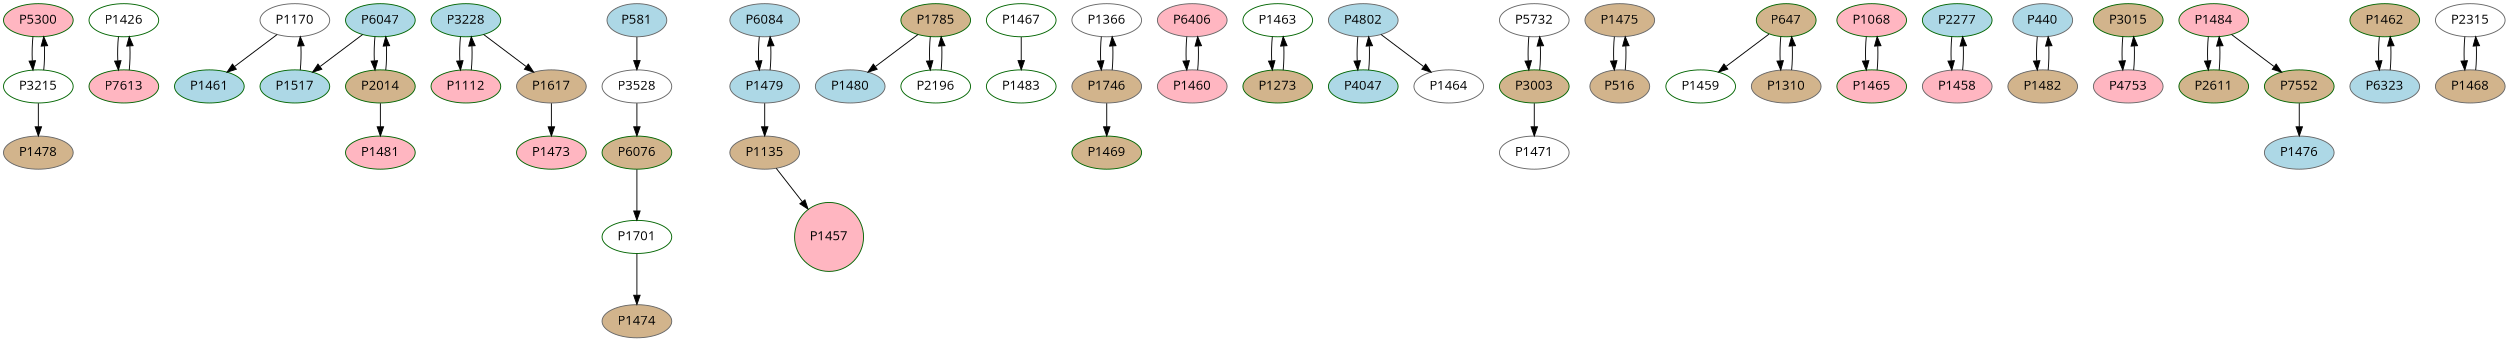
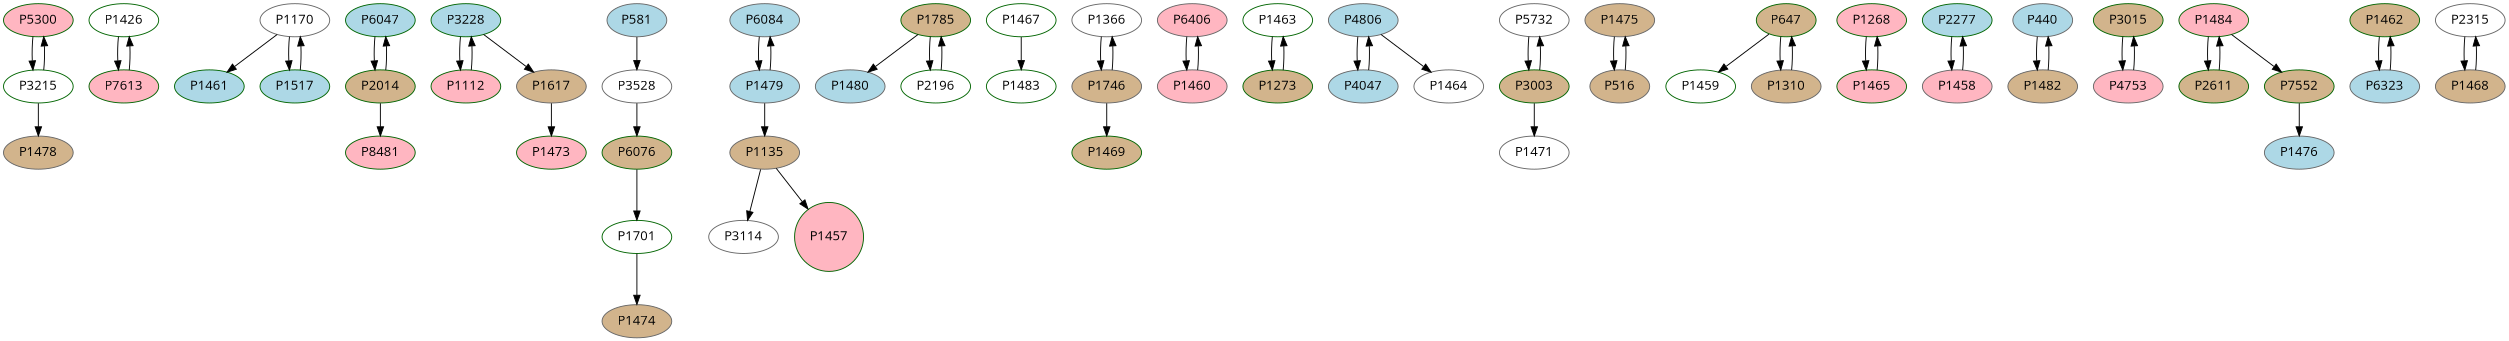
(1363, 20) -> (1363, 20)
(1872, 20) -> (1872, 20)
(341, 50) -> (289, 49)
(1363, 86) -> (1363, 86)
(380, 153) -> (380, 153)
none -> (744, 237)
